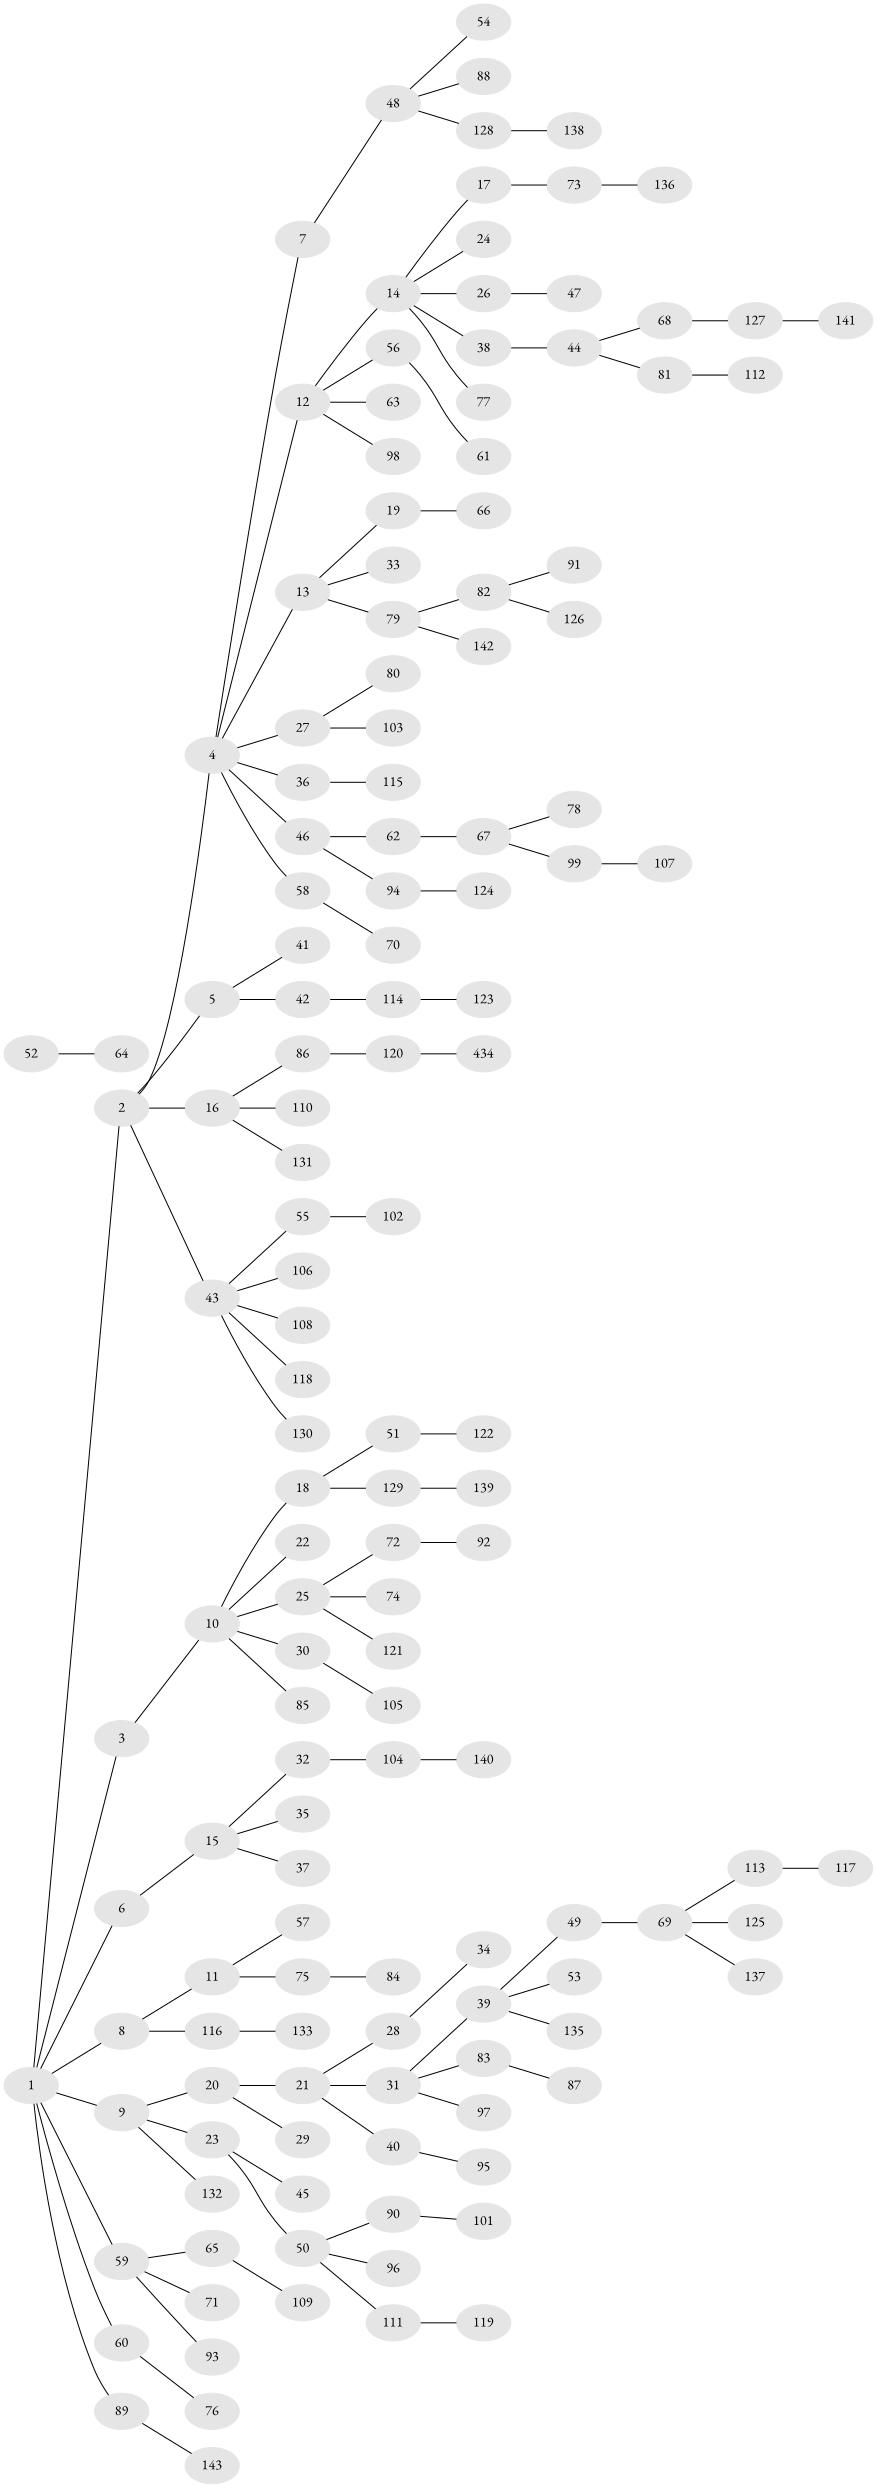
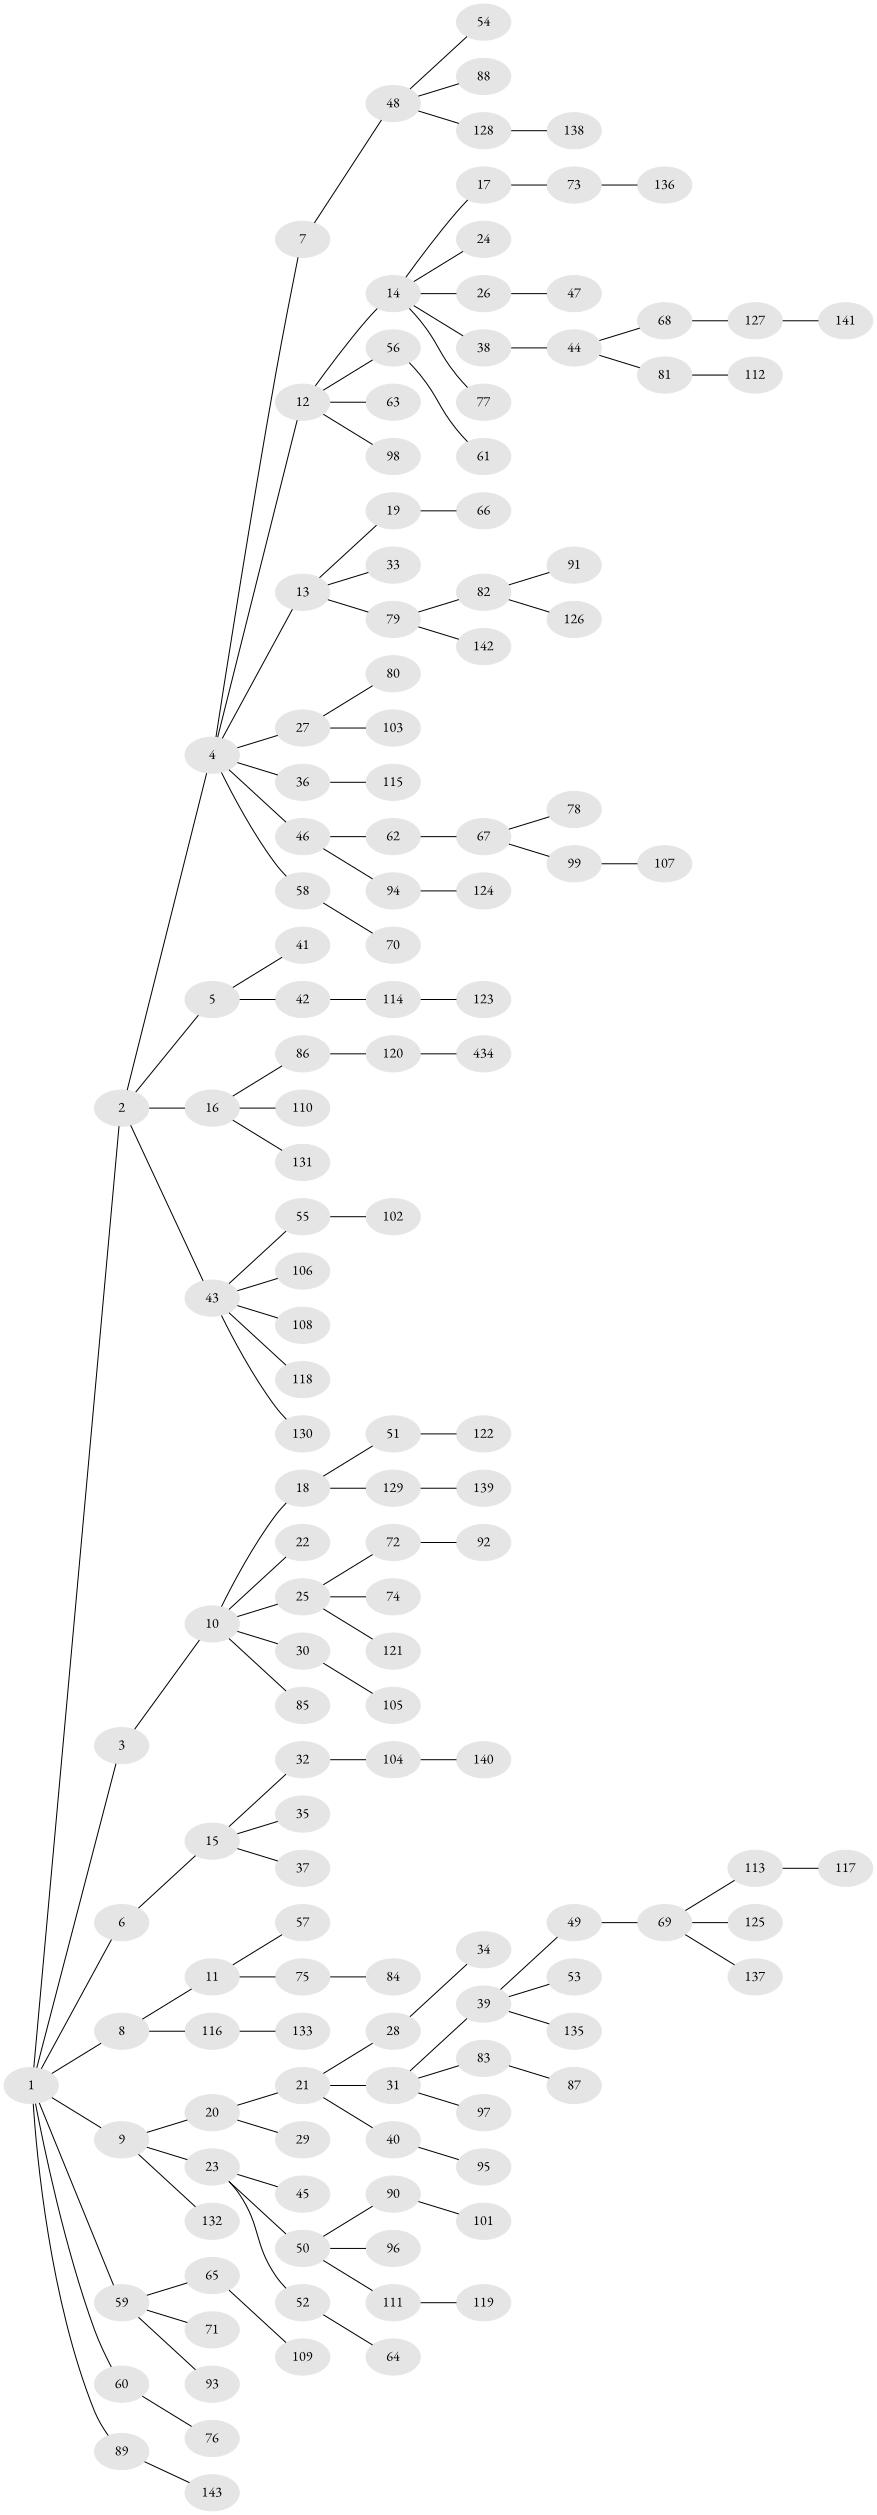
none -> (257, 2235)
